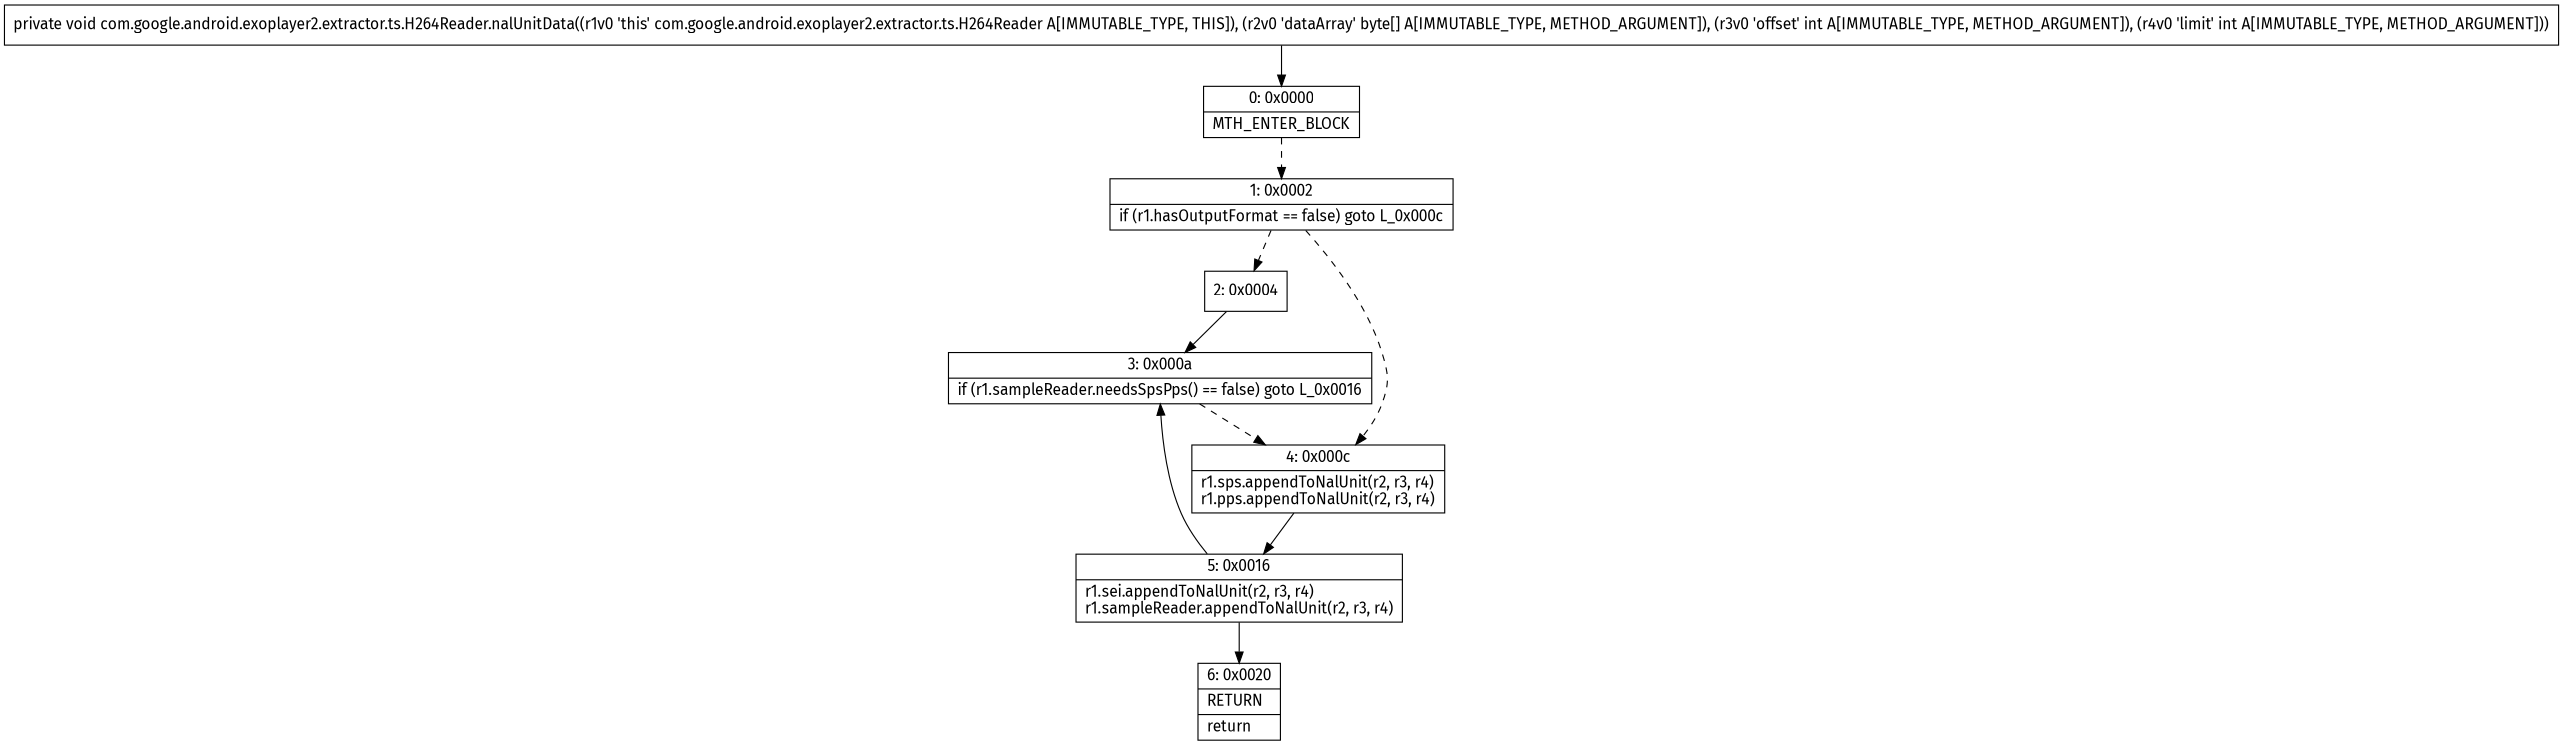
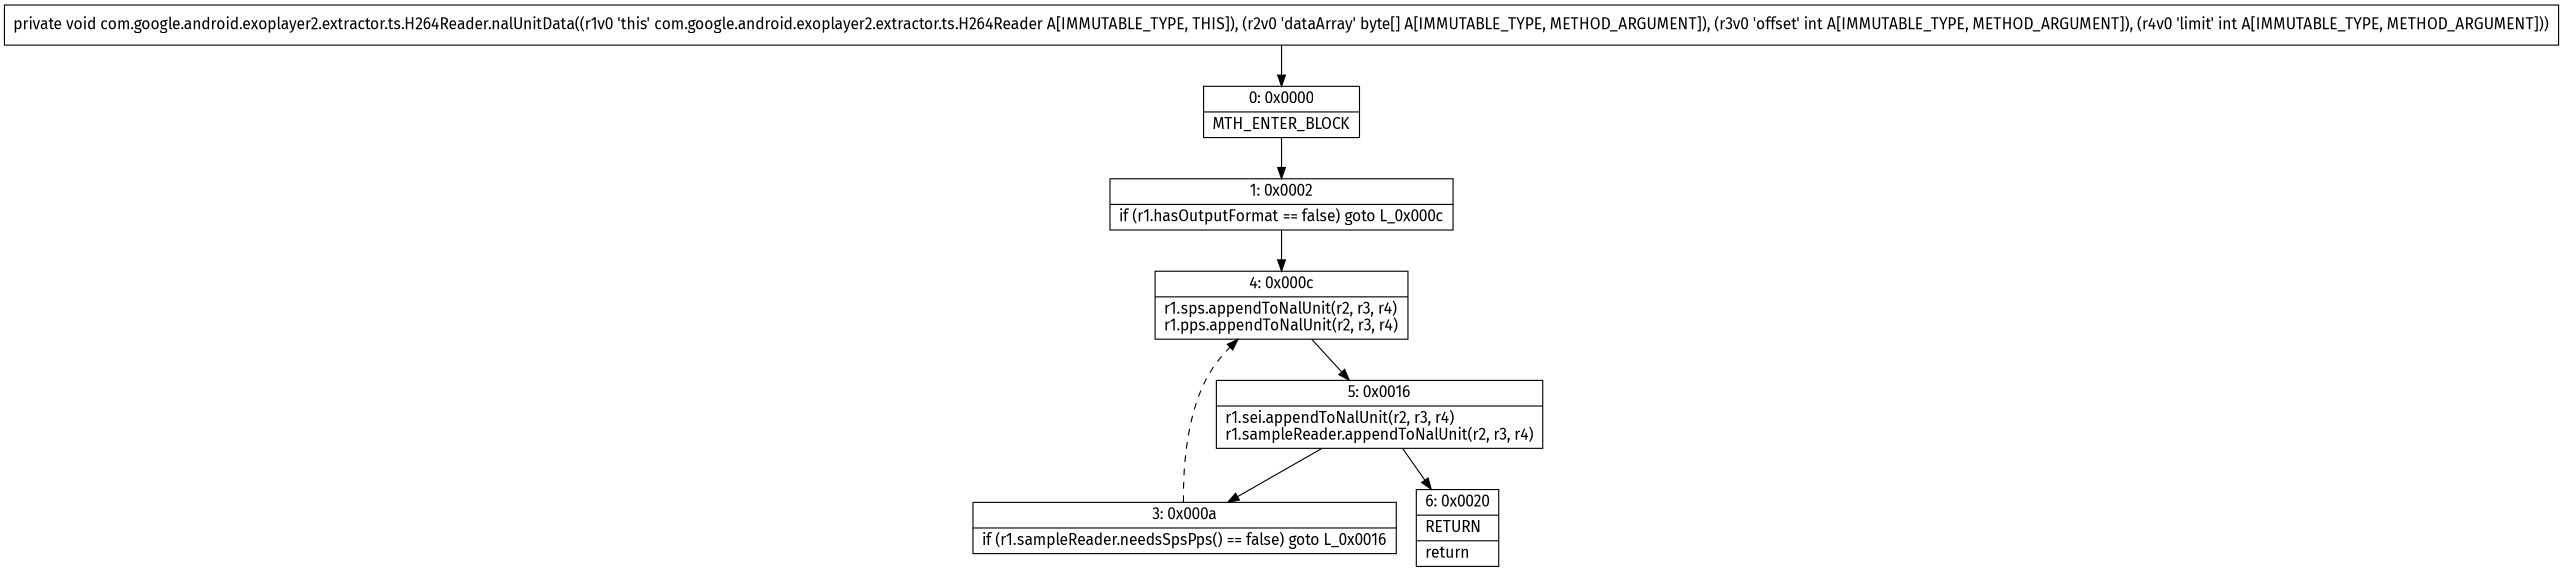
(1282, 153) -> (1282, 153)
(1246, 291) -> none
(1372, 327) -> (1282, 245)
